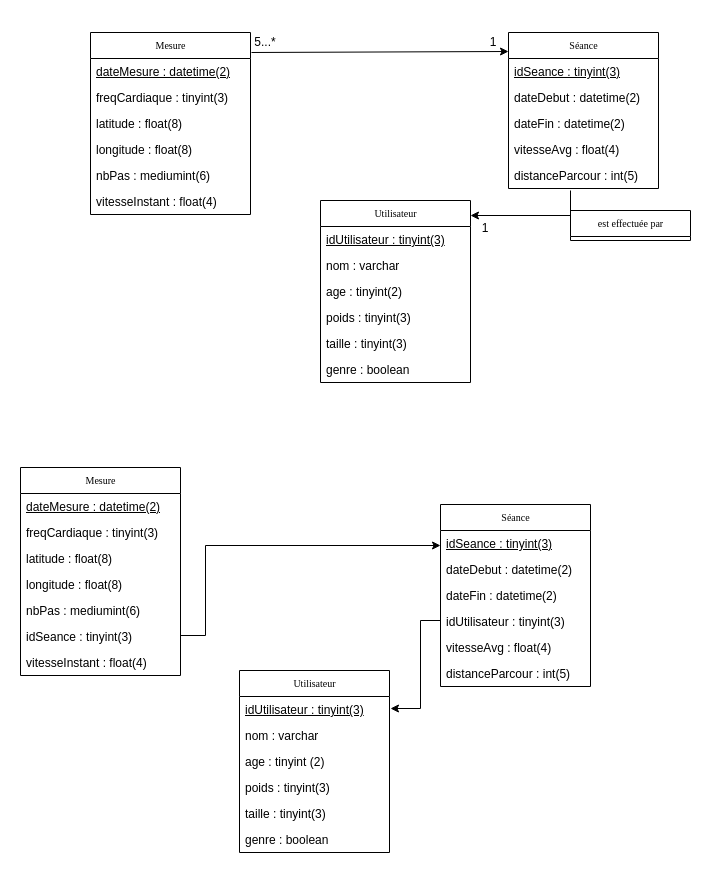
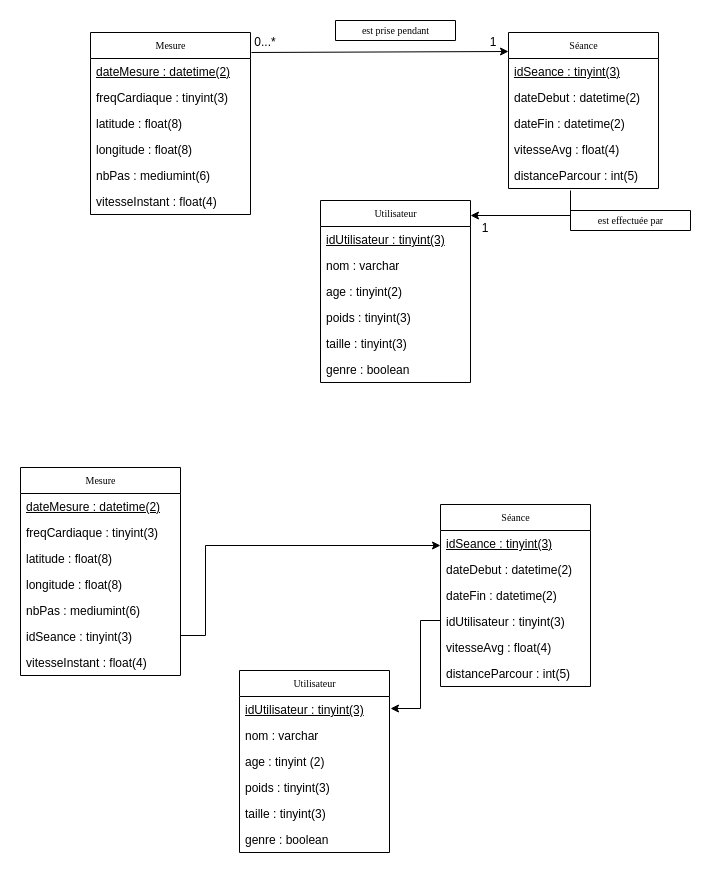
none -> (396, 31)
(266, 43) -> (266, 43)
(631, 226) -> (631, 221)
